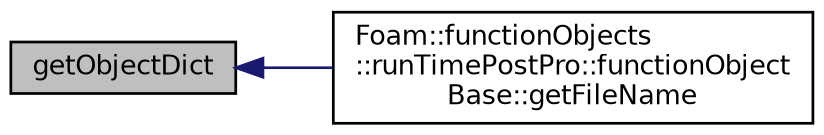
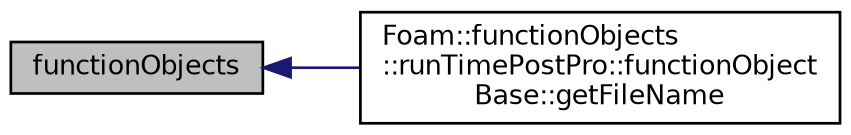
(123, 68) -> (137, 68)
